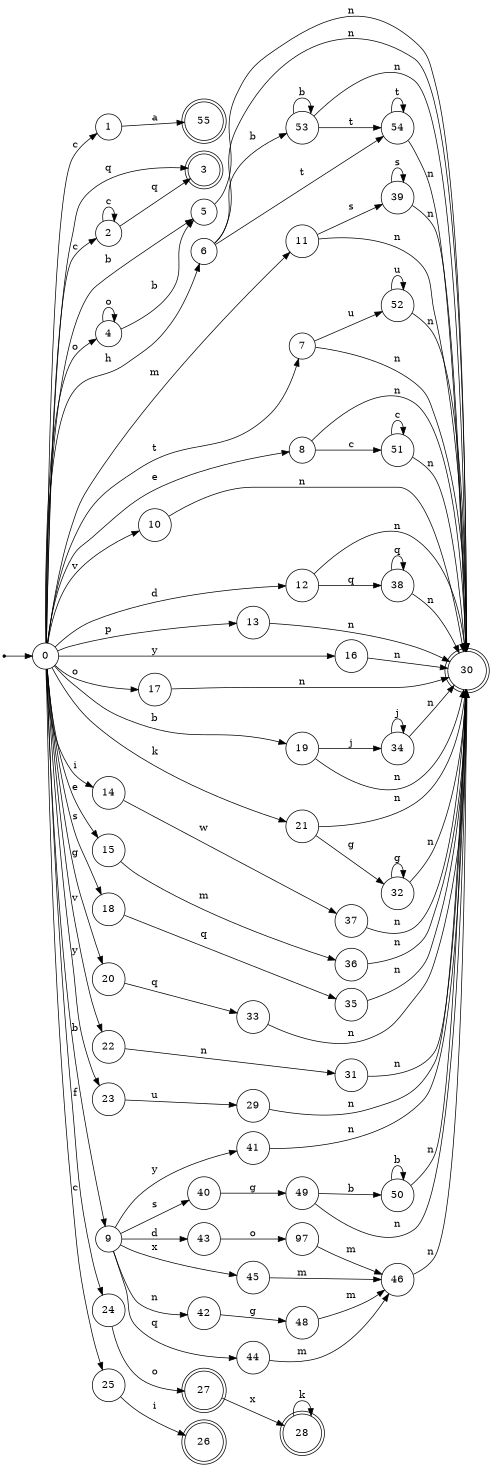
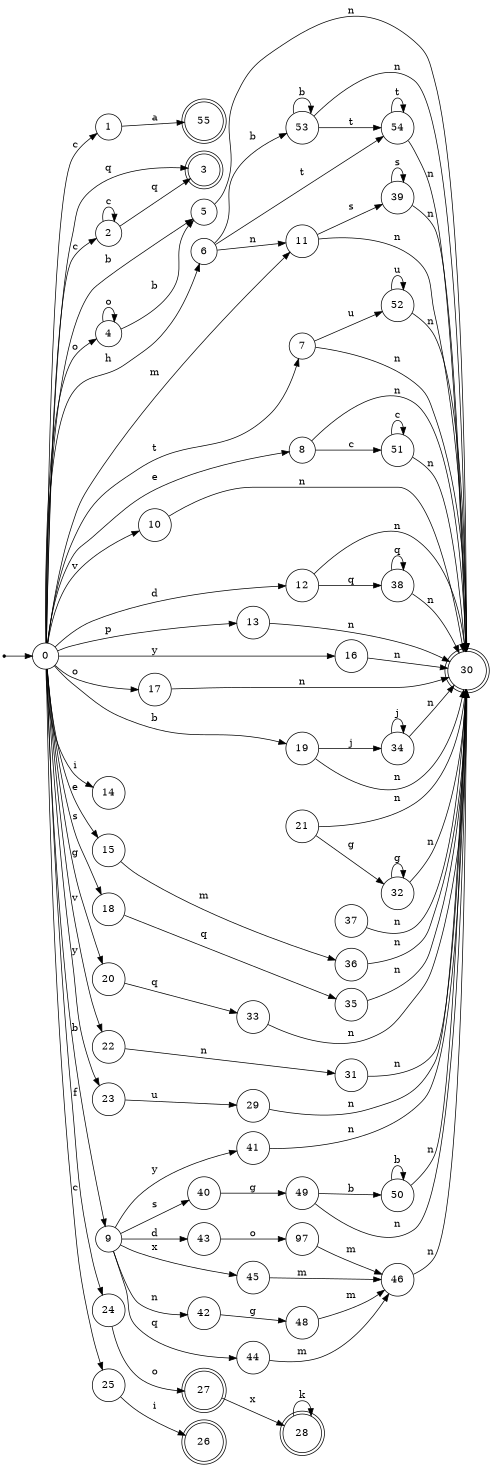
(440, 132) -> (248, 247)
(151, 764) -> none
(227, 855) -> none
